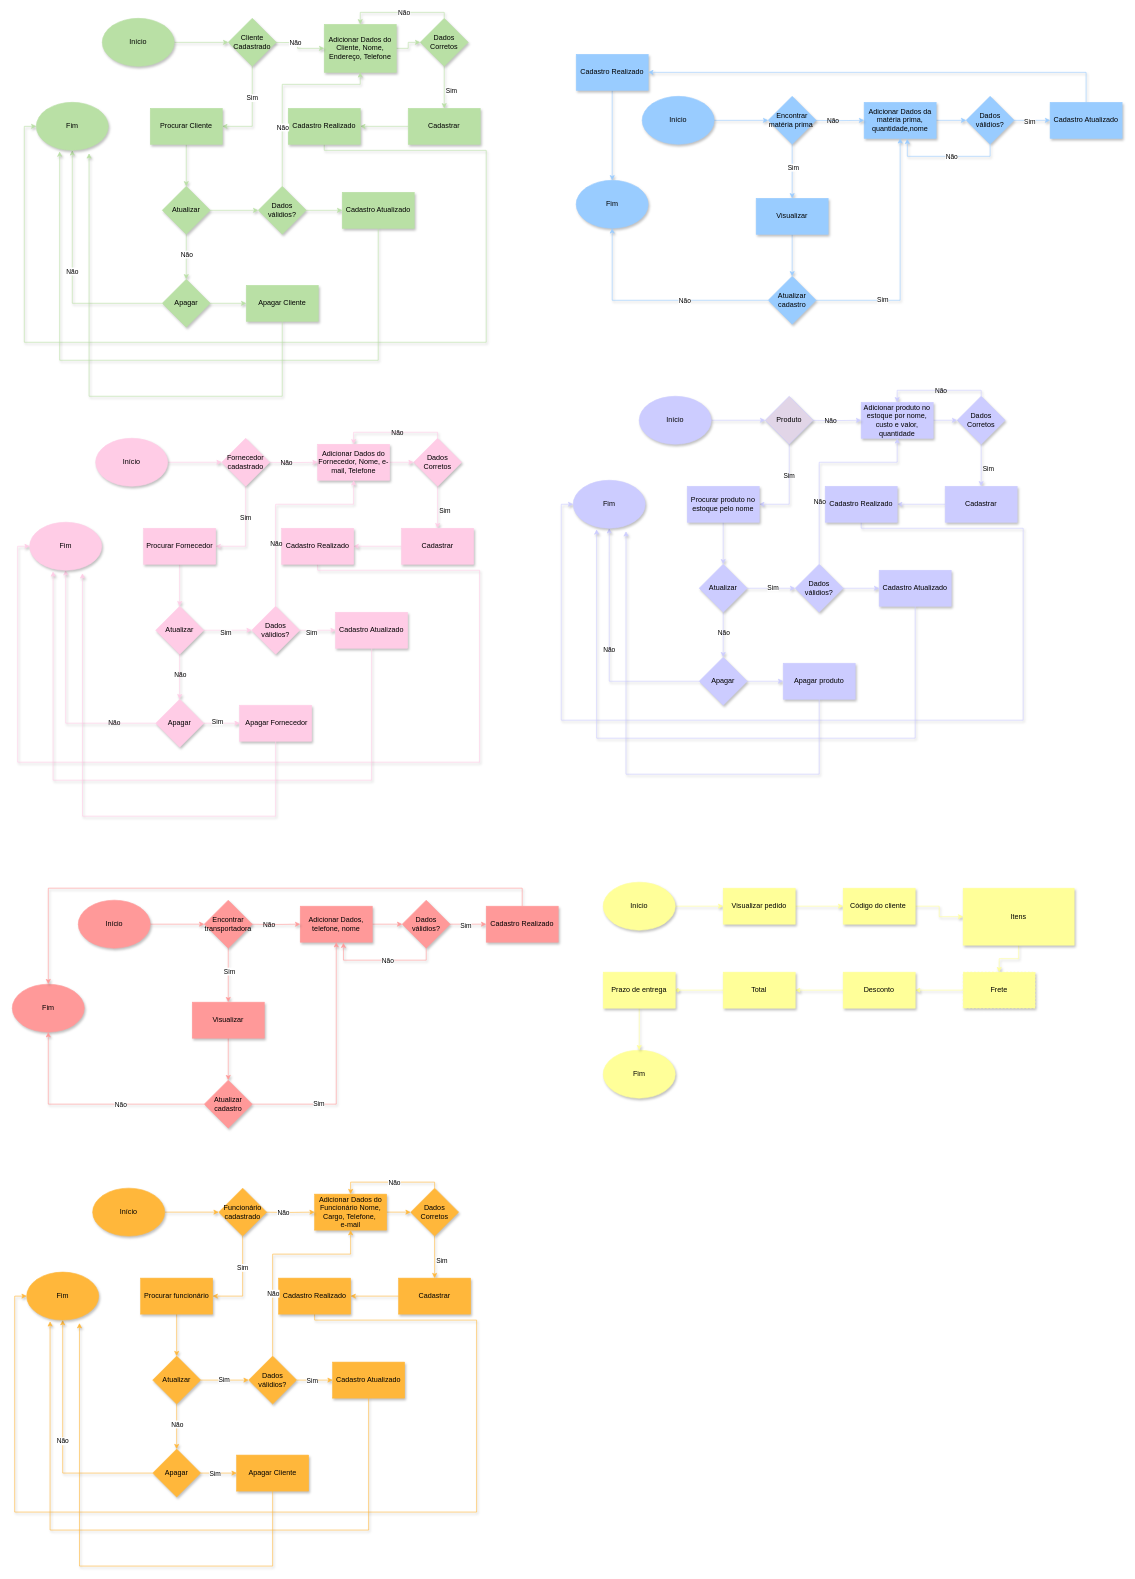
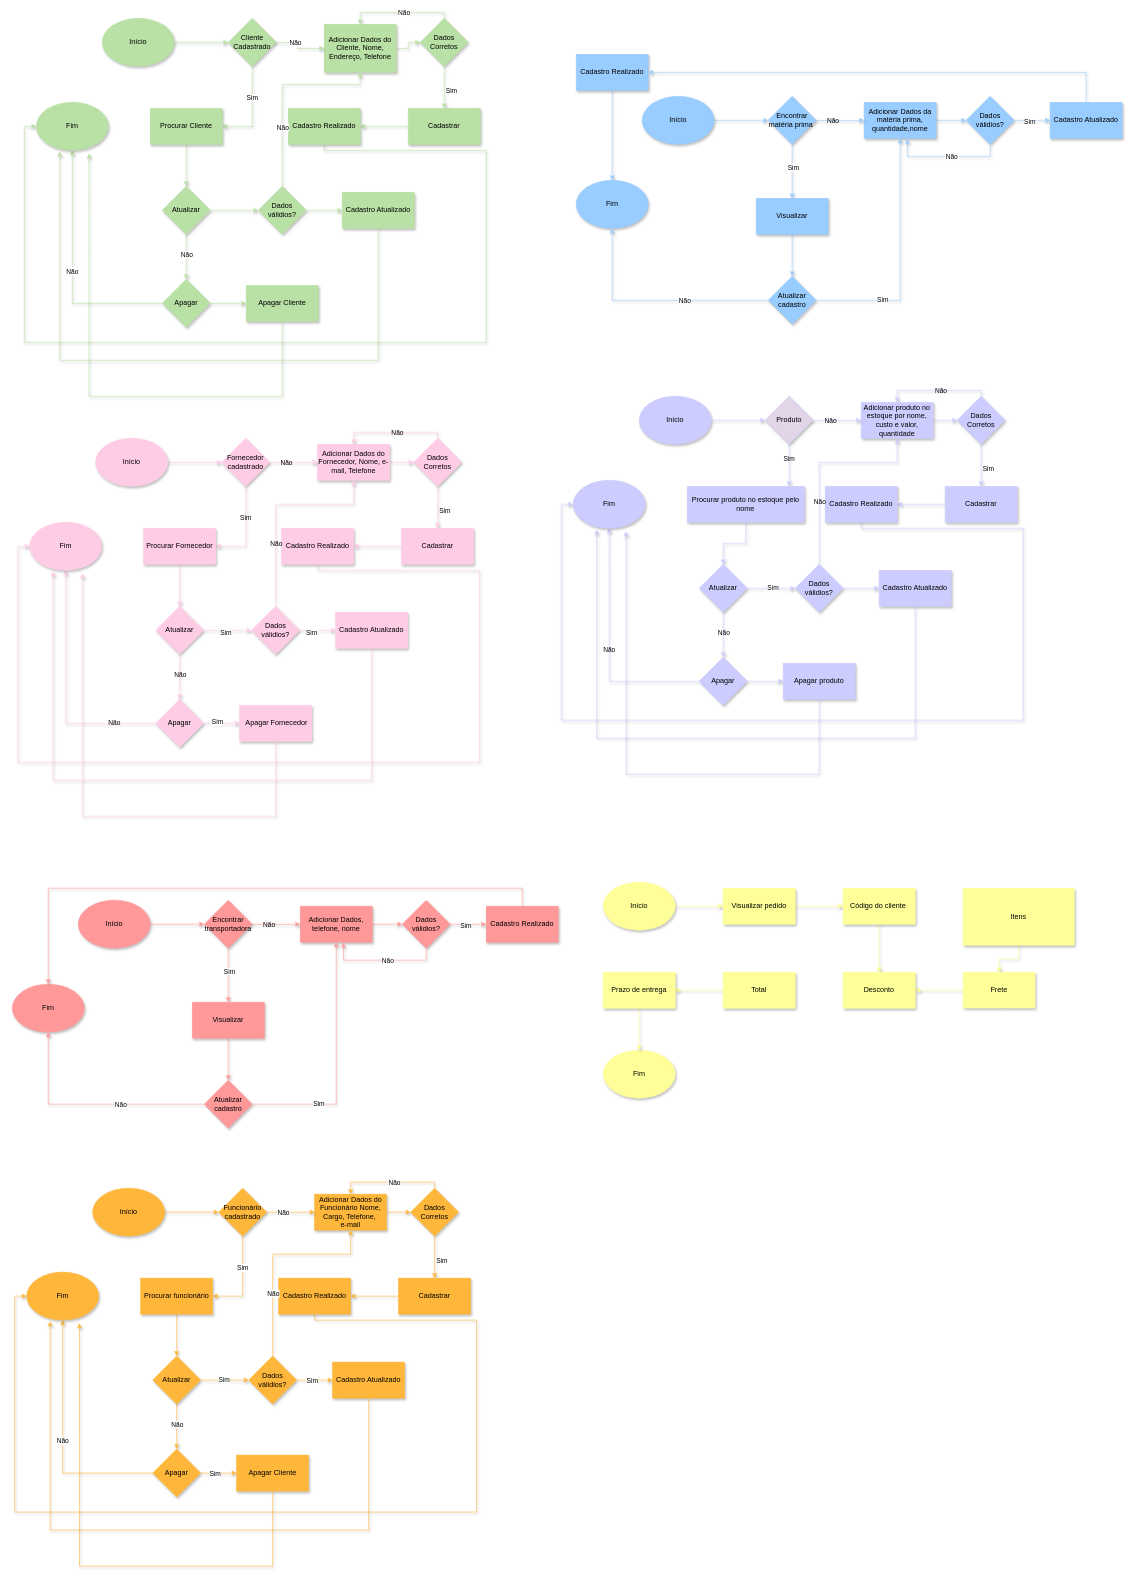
(723, 504) -> (746, 504)
(942, 917) -> (879, 966)
(801, 990) -> none
